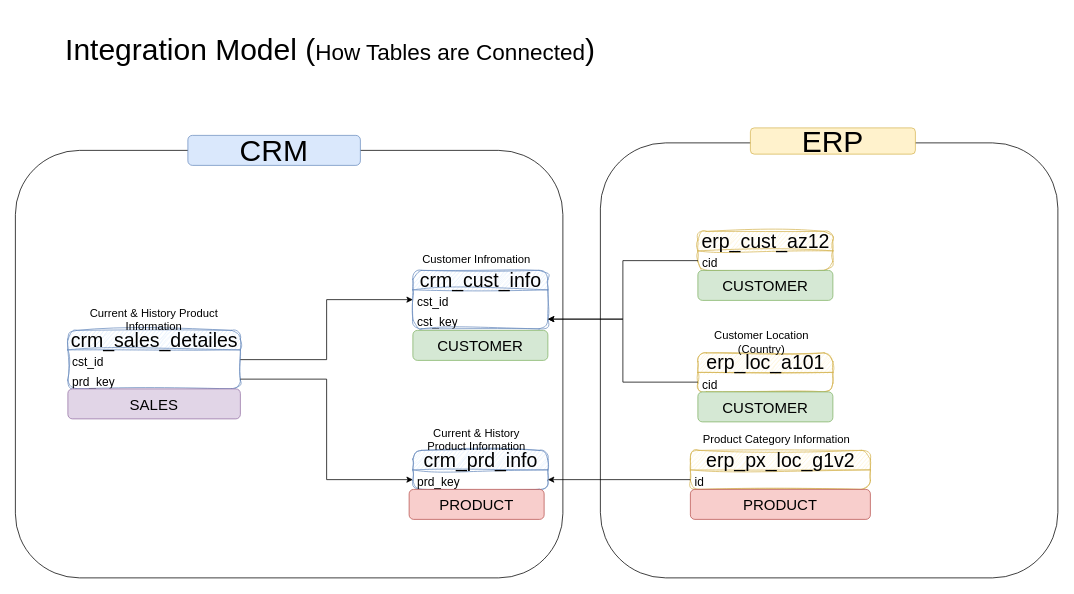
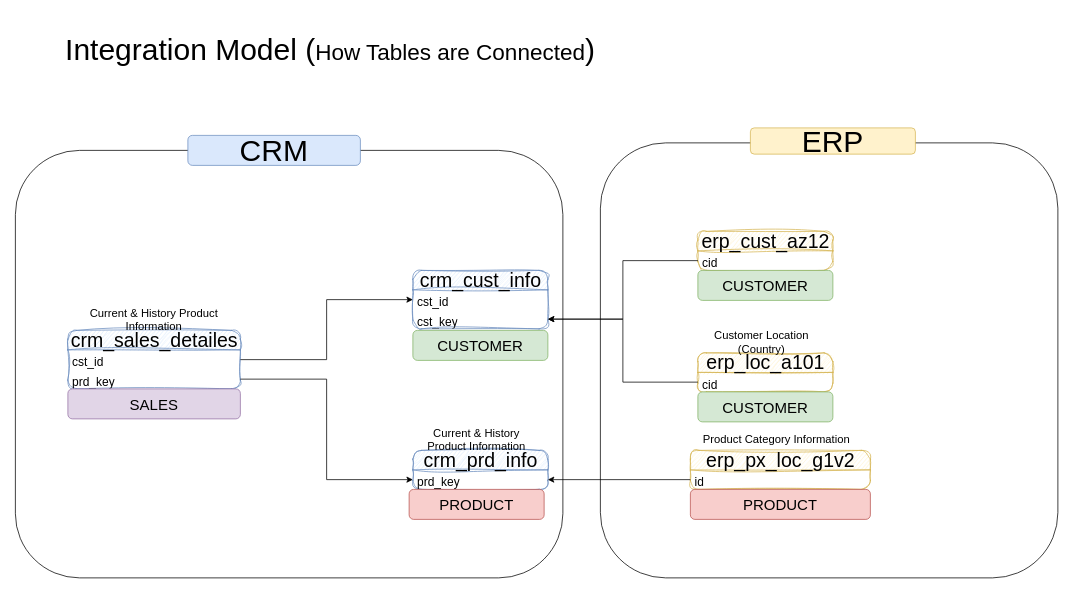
(477, 259) -> none
